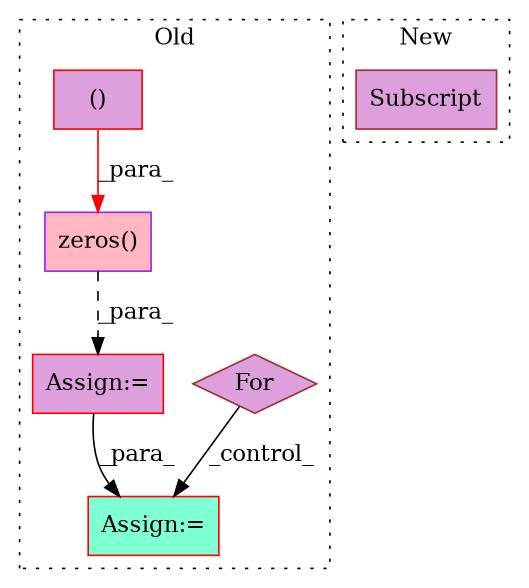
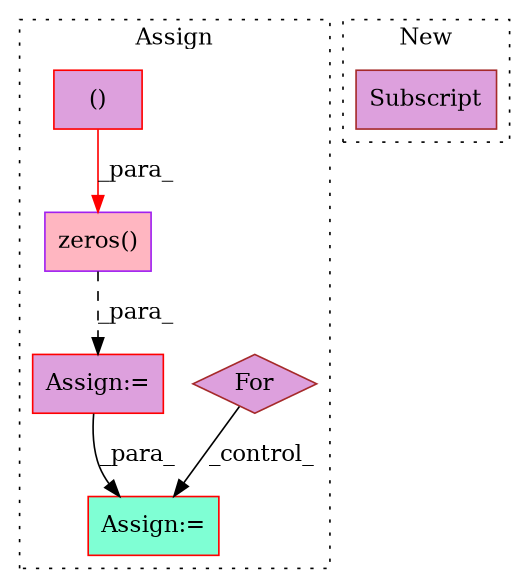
(175, 38) -> (175, 38)
